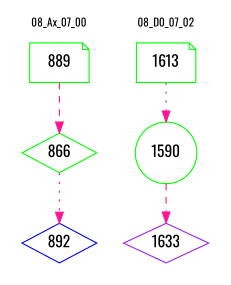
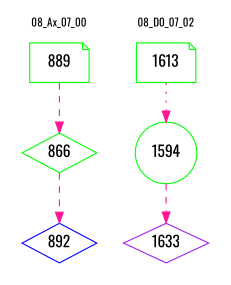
(166, 153) -> (166, 153)
(59, 193) -> (59, 193)
